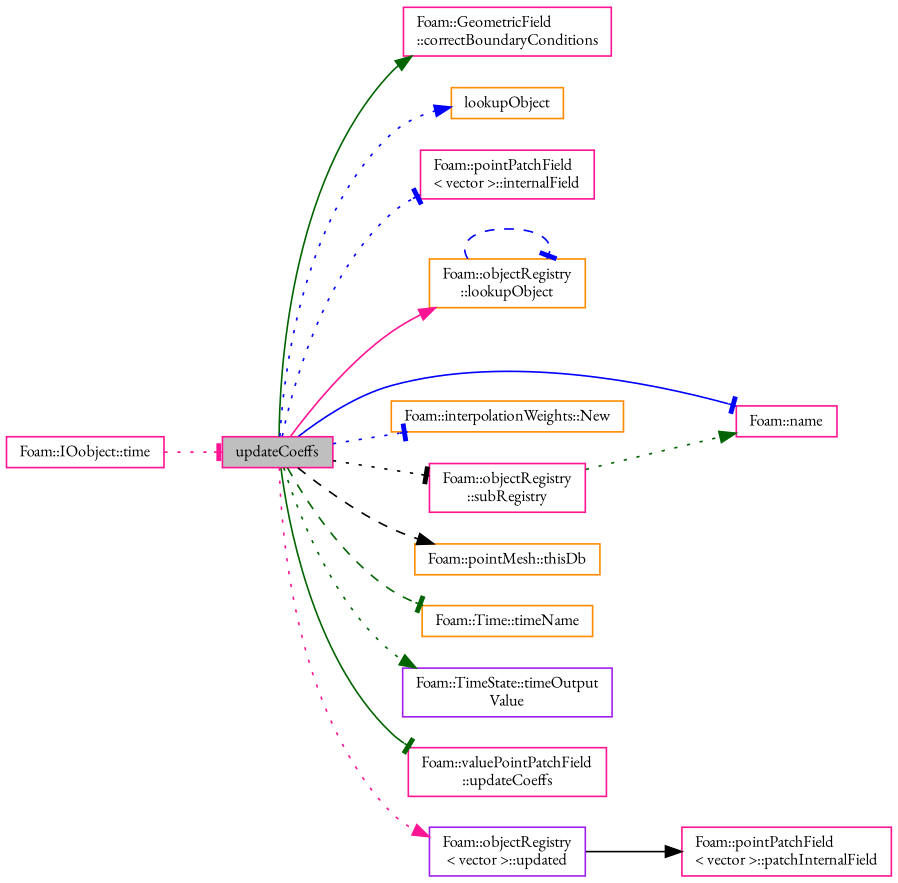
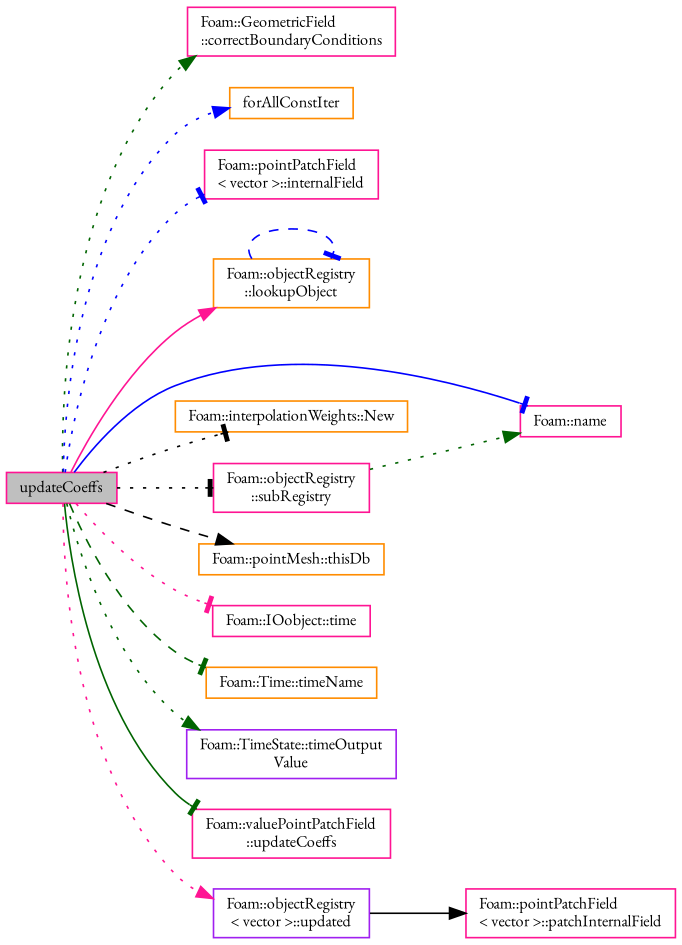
(507, 103) -> (291, 103)
(306, 240) -> (85, 257)
(366, 438) -> (161, 452)
(189, 452) -> (134, 561)
